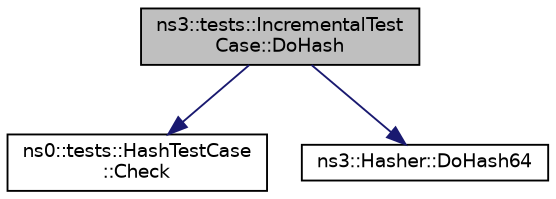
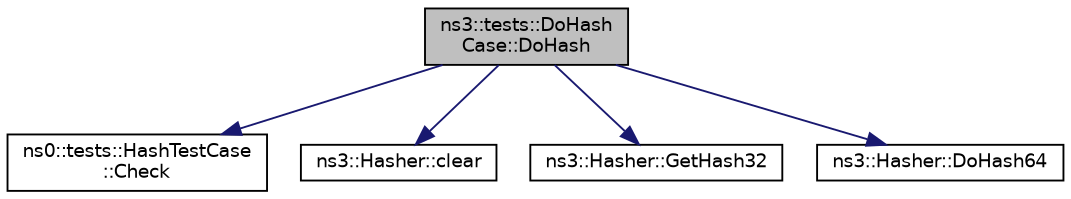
(280, 37) -> (527, 37)
none -> (399, 163)
none -> (656, 163)
